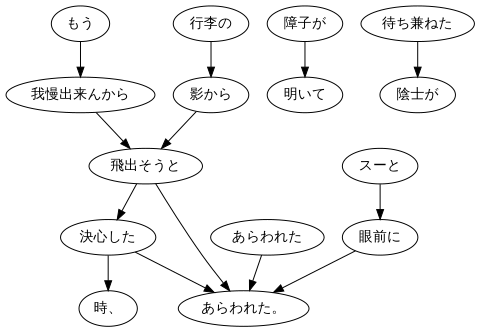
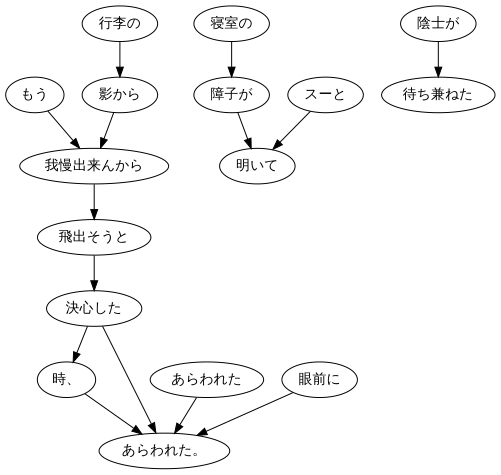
none -> (232, 24)
(418, 54) -> (438, 54)
(182, 126) -> (109, 126)
(380, 197) -> (295, 127)
(188, 234) -> (109, 411)
